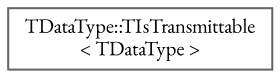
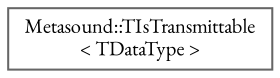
(140, 39) -> (140, 39)
